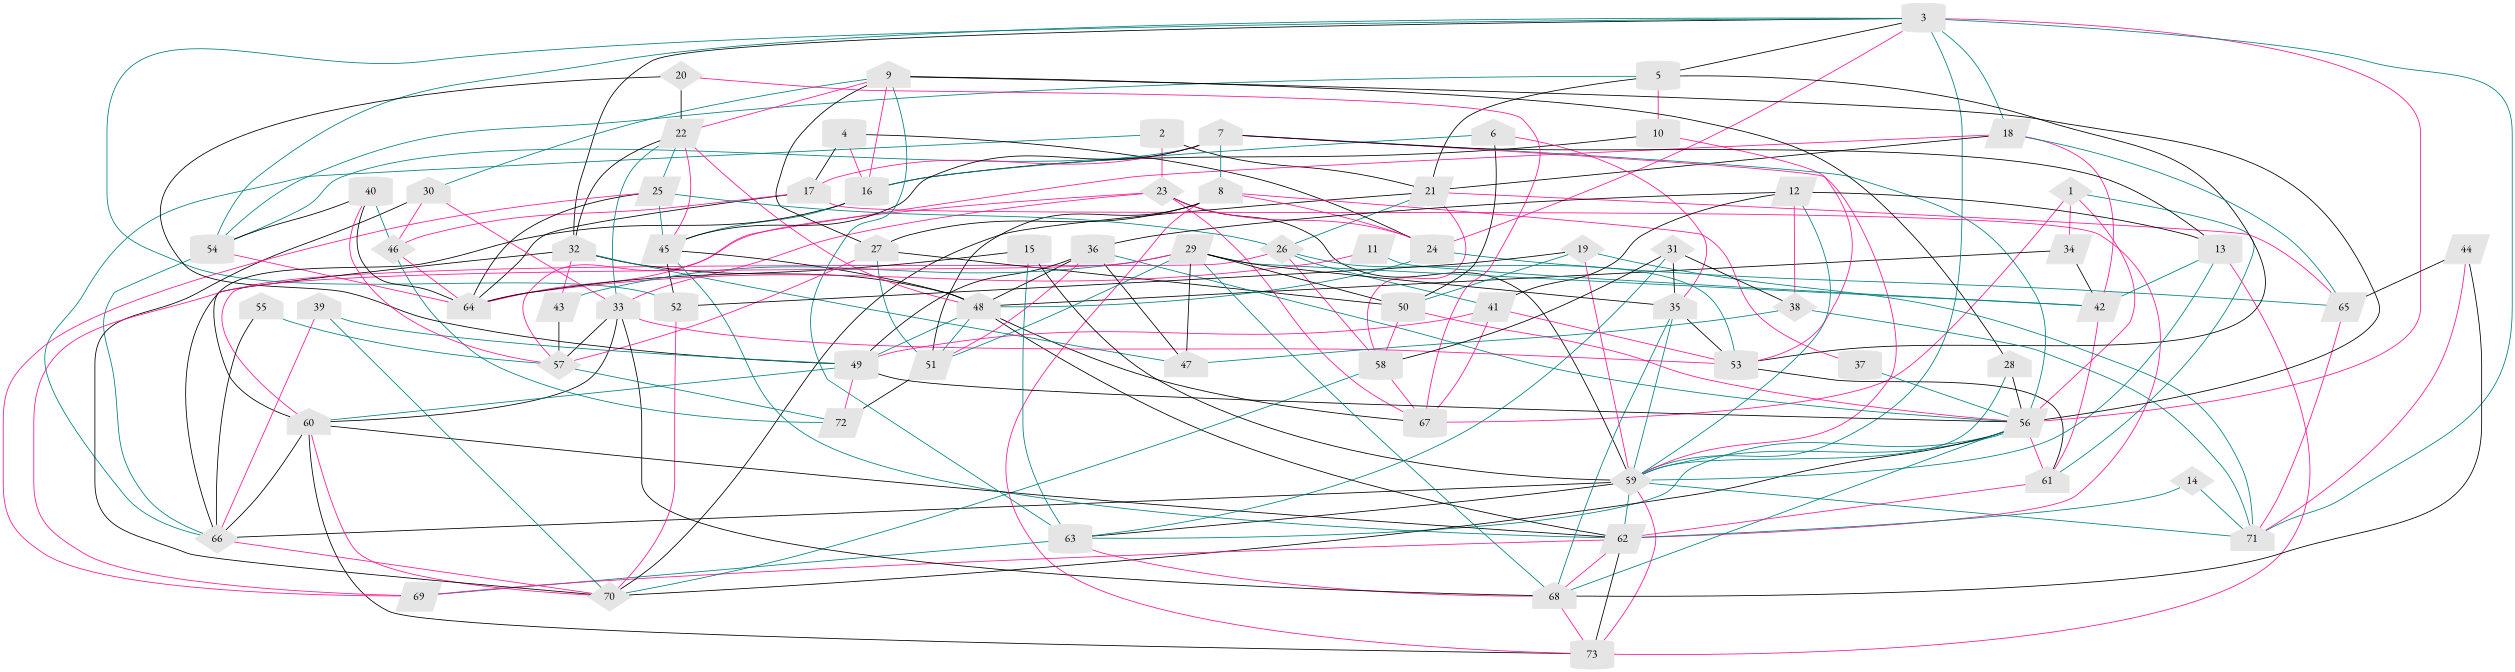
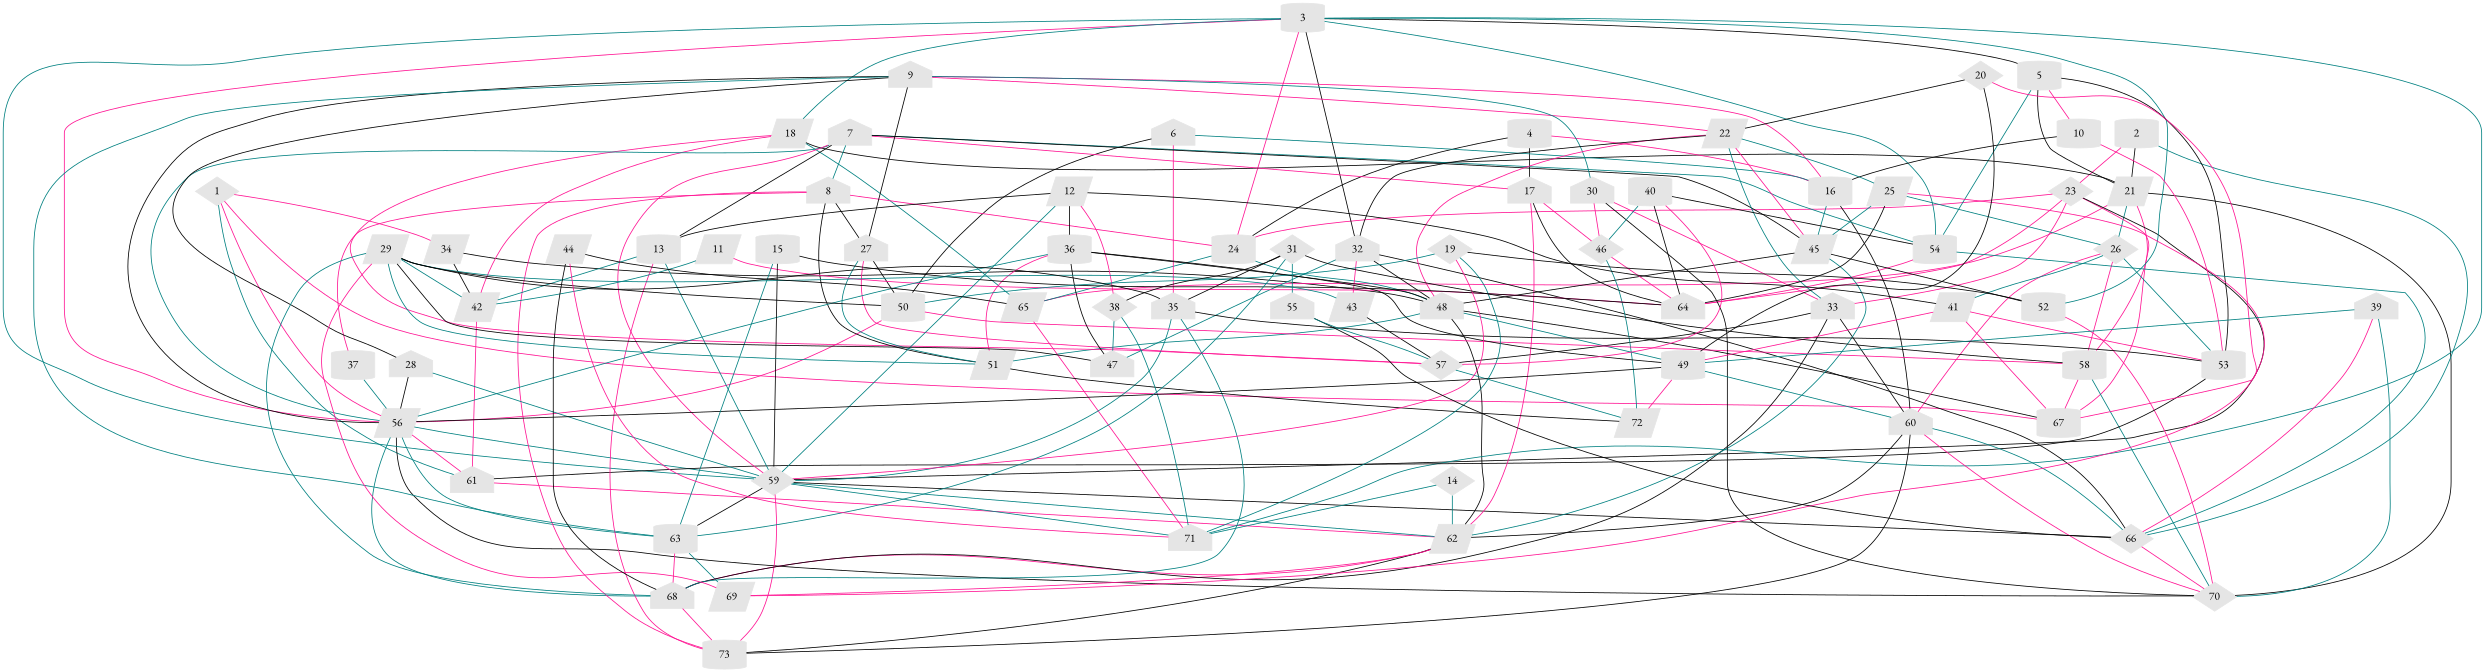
none -> (1292, 278)
(1149, 349) -> none
(267, 485) -> (2021, 457)
